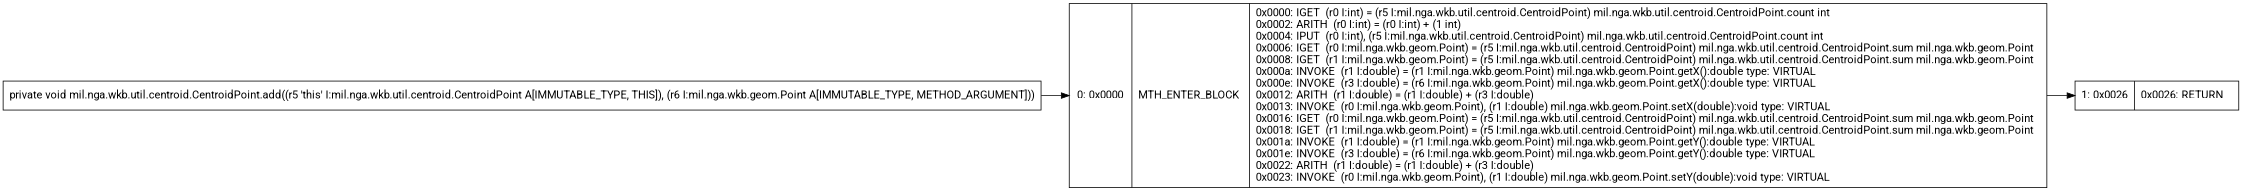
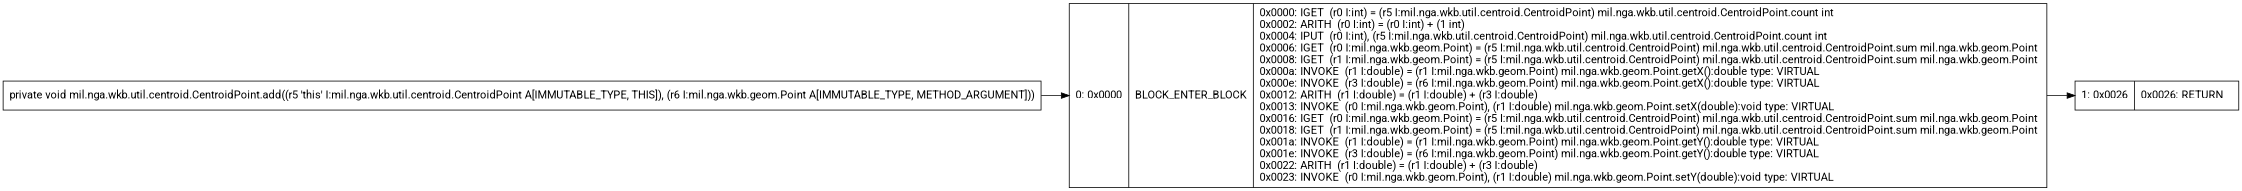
(1189, 95) -> (1191, 95)
